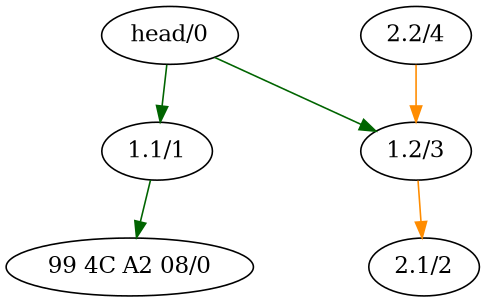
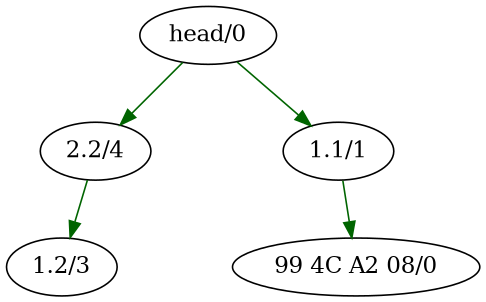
(416, 85) -> (81, 201)
(288, 91) -> (157, 88)
(424, 267) -> none
